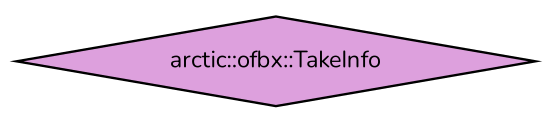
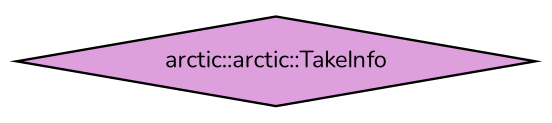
(276, 61) -> (276, 61)
